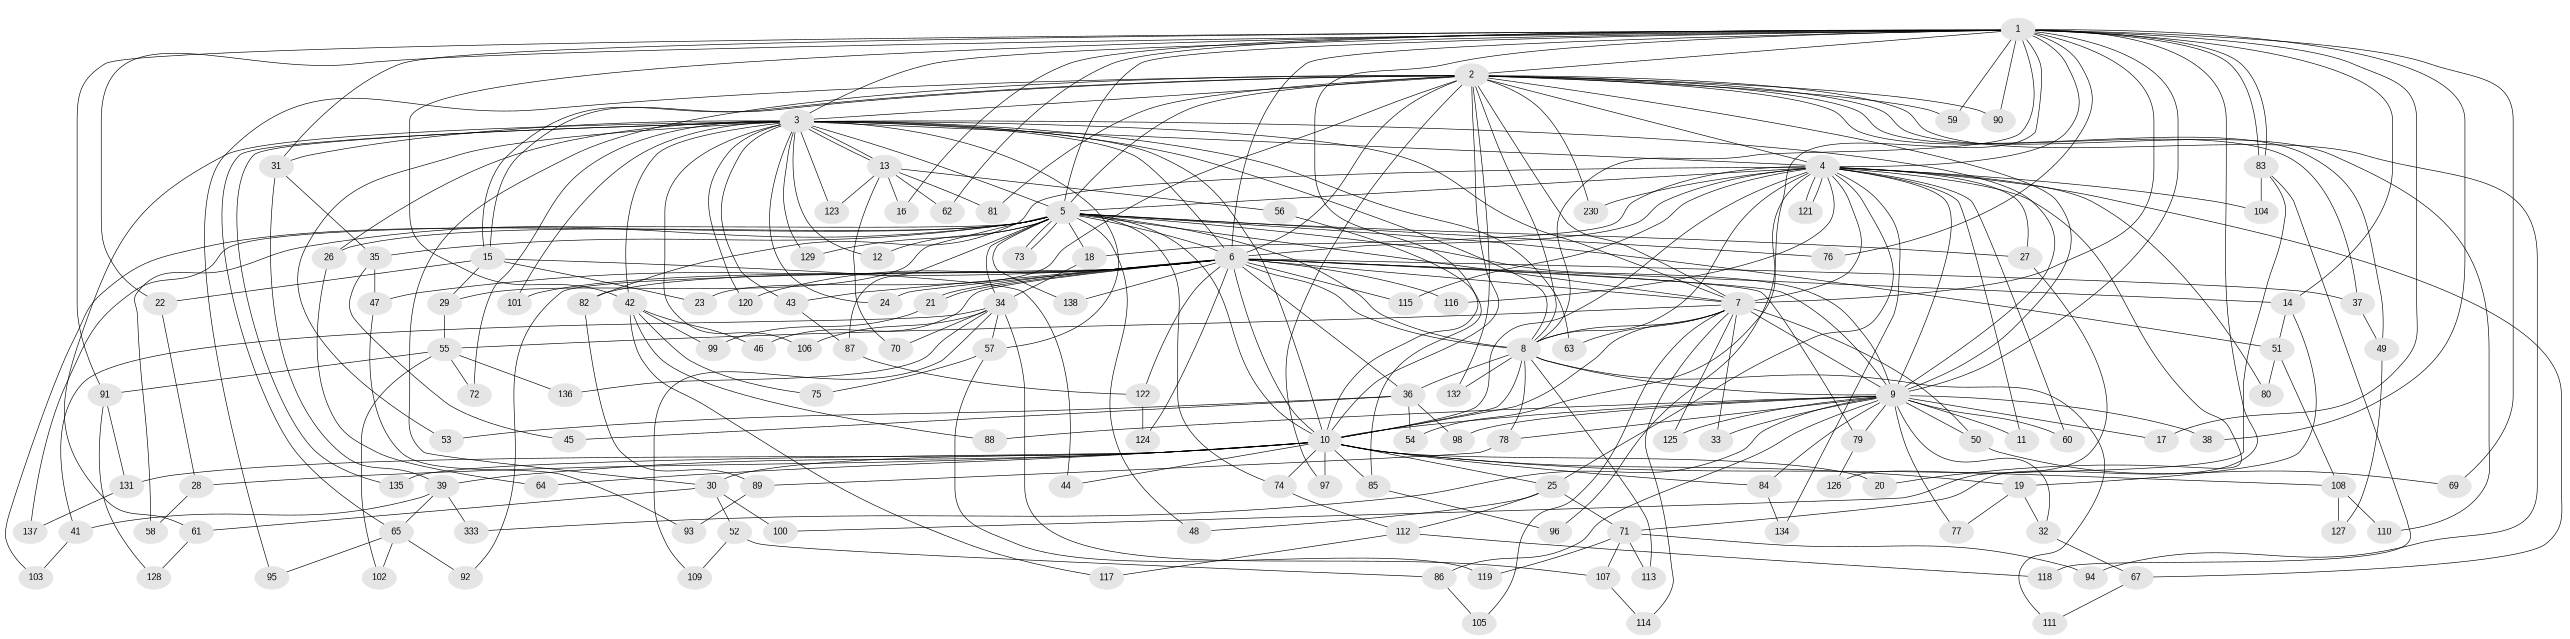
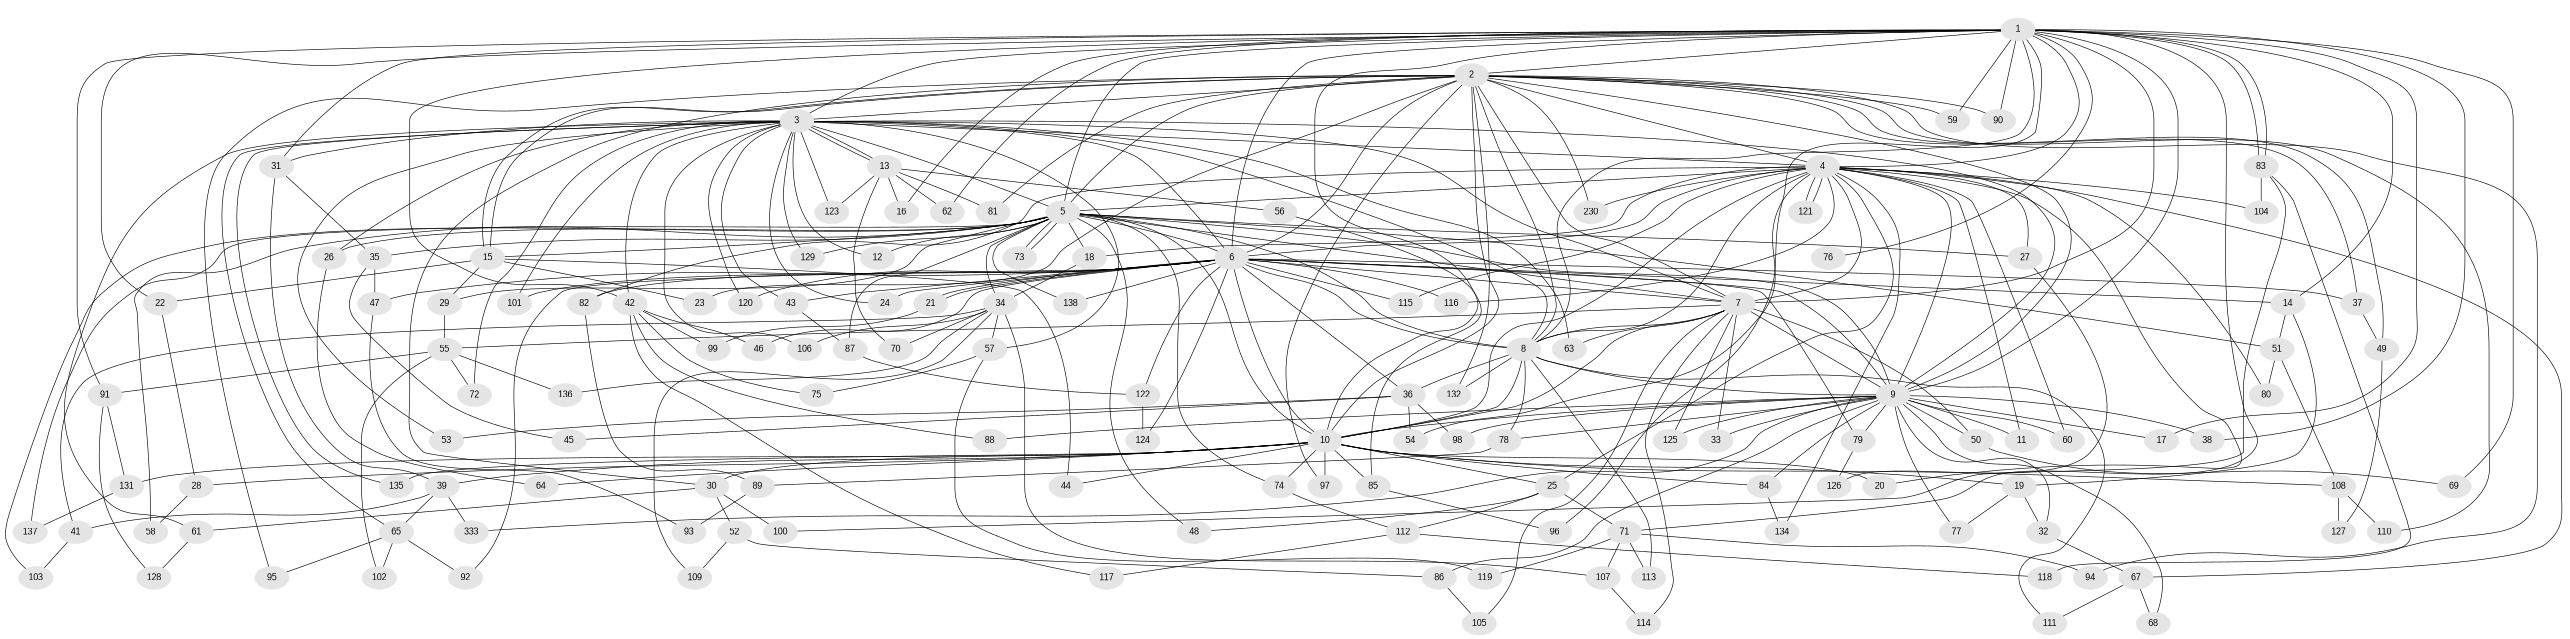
(1150, 153) -> none
(1592, 243) -> (750, 245)
none -> (2153, 624)
